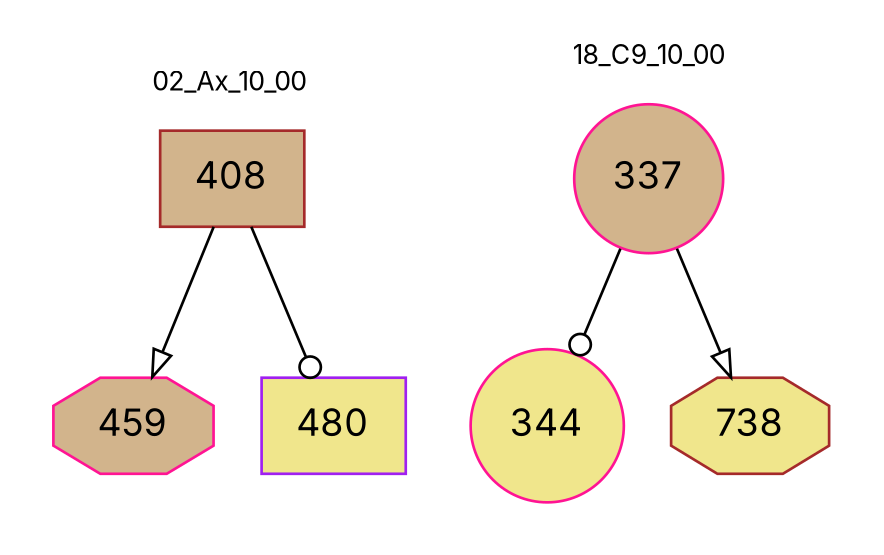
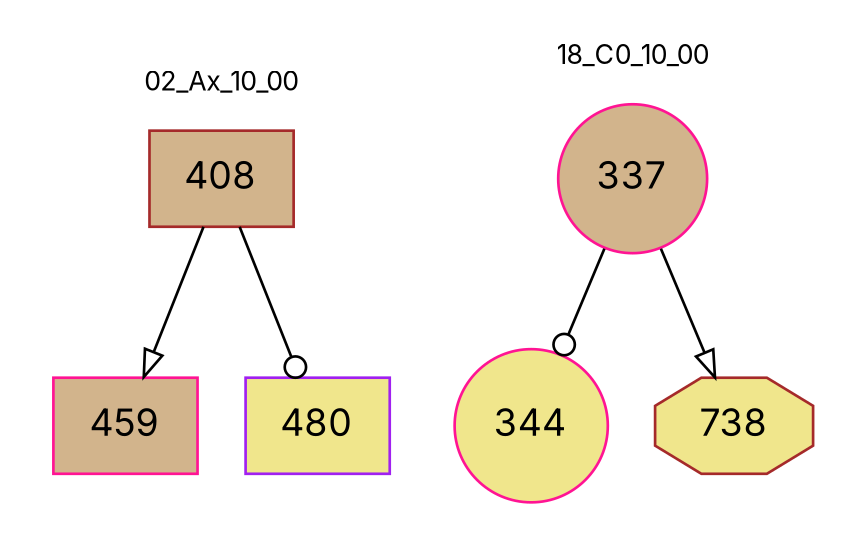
(650, 57) -> (634, 57)
(133, 426) -> (125, 426)
